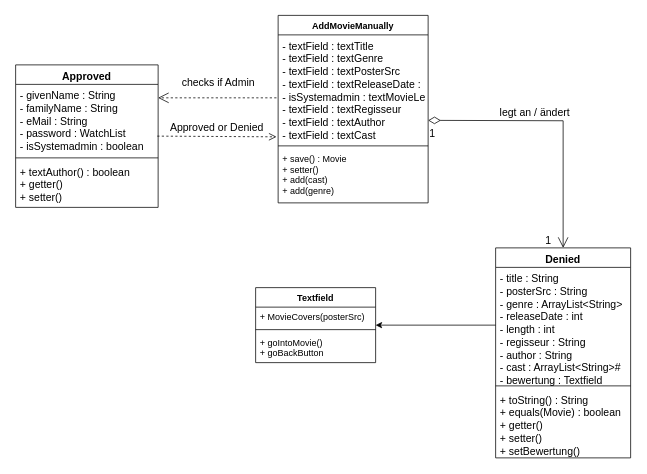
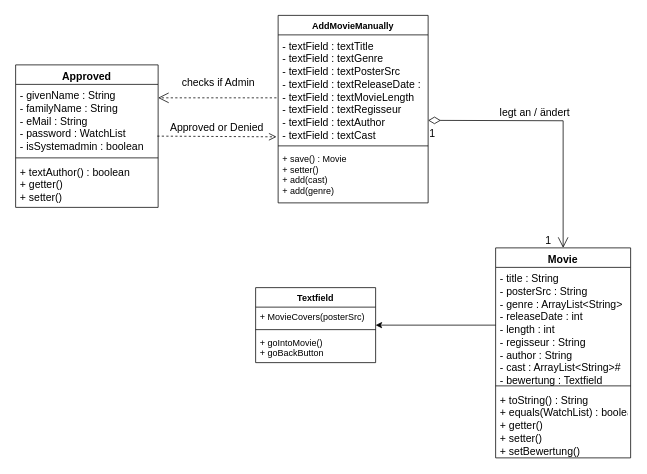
(339, 46) -> (339, 46)
(563, 259) -> (563, 259)
(553, 400) -> (553, 400)
